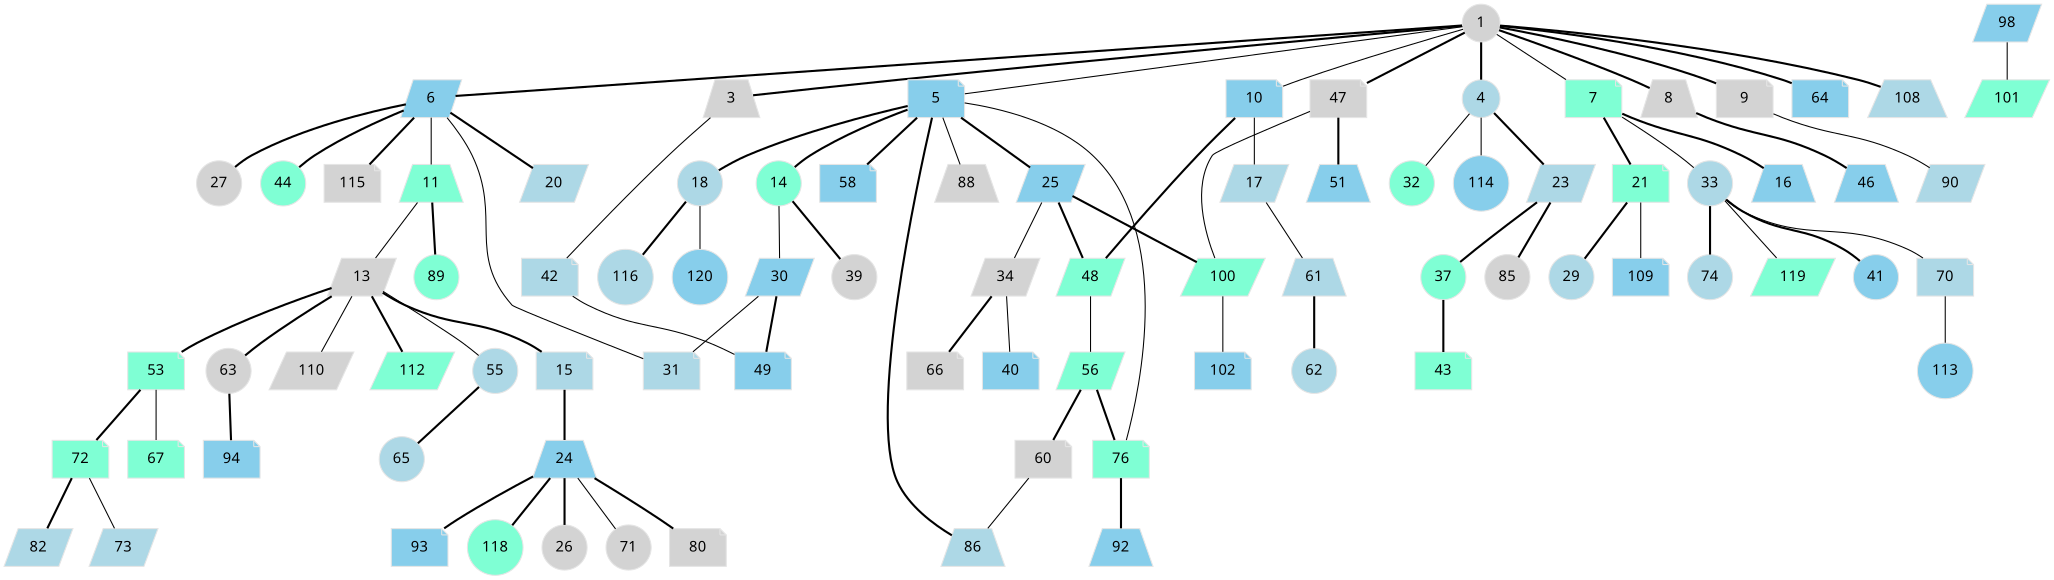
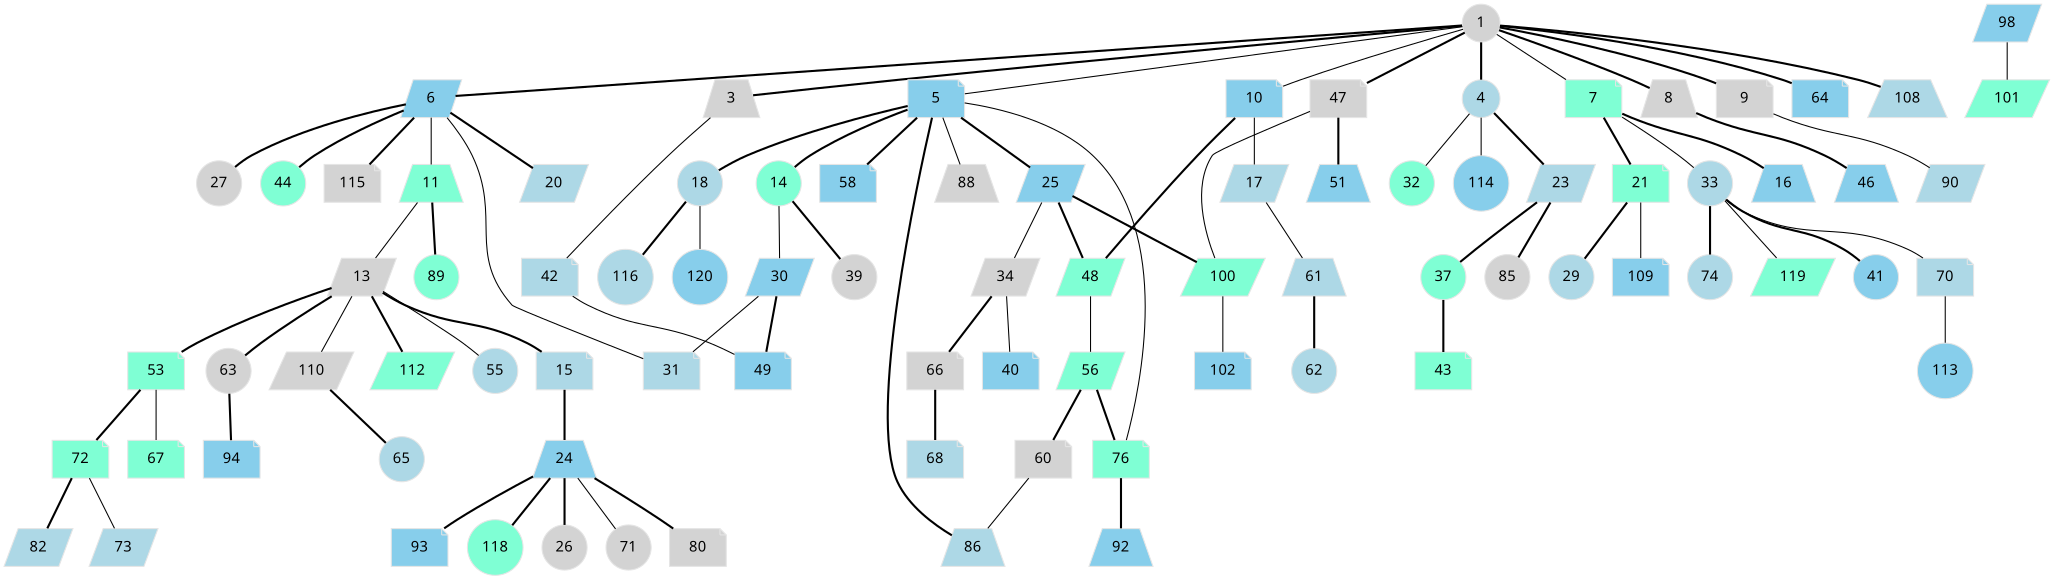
(448, 415) -> (358, 416)
none -> (935, 459)
